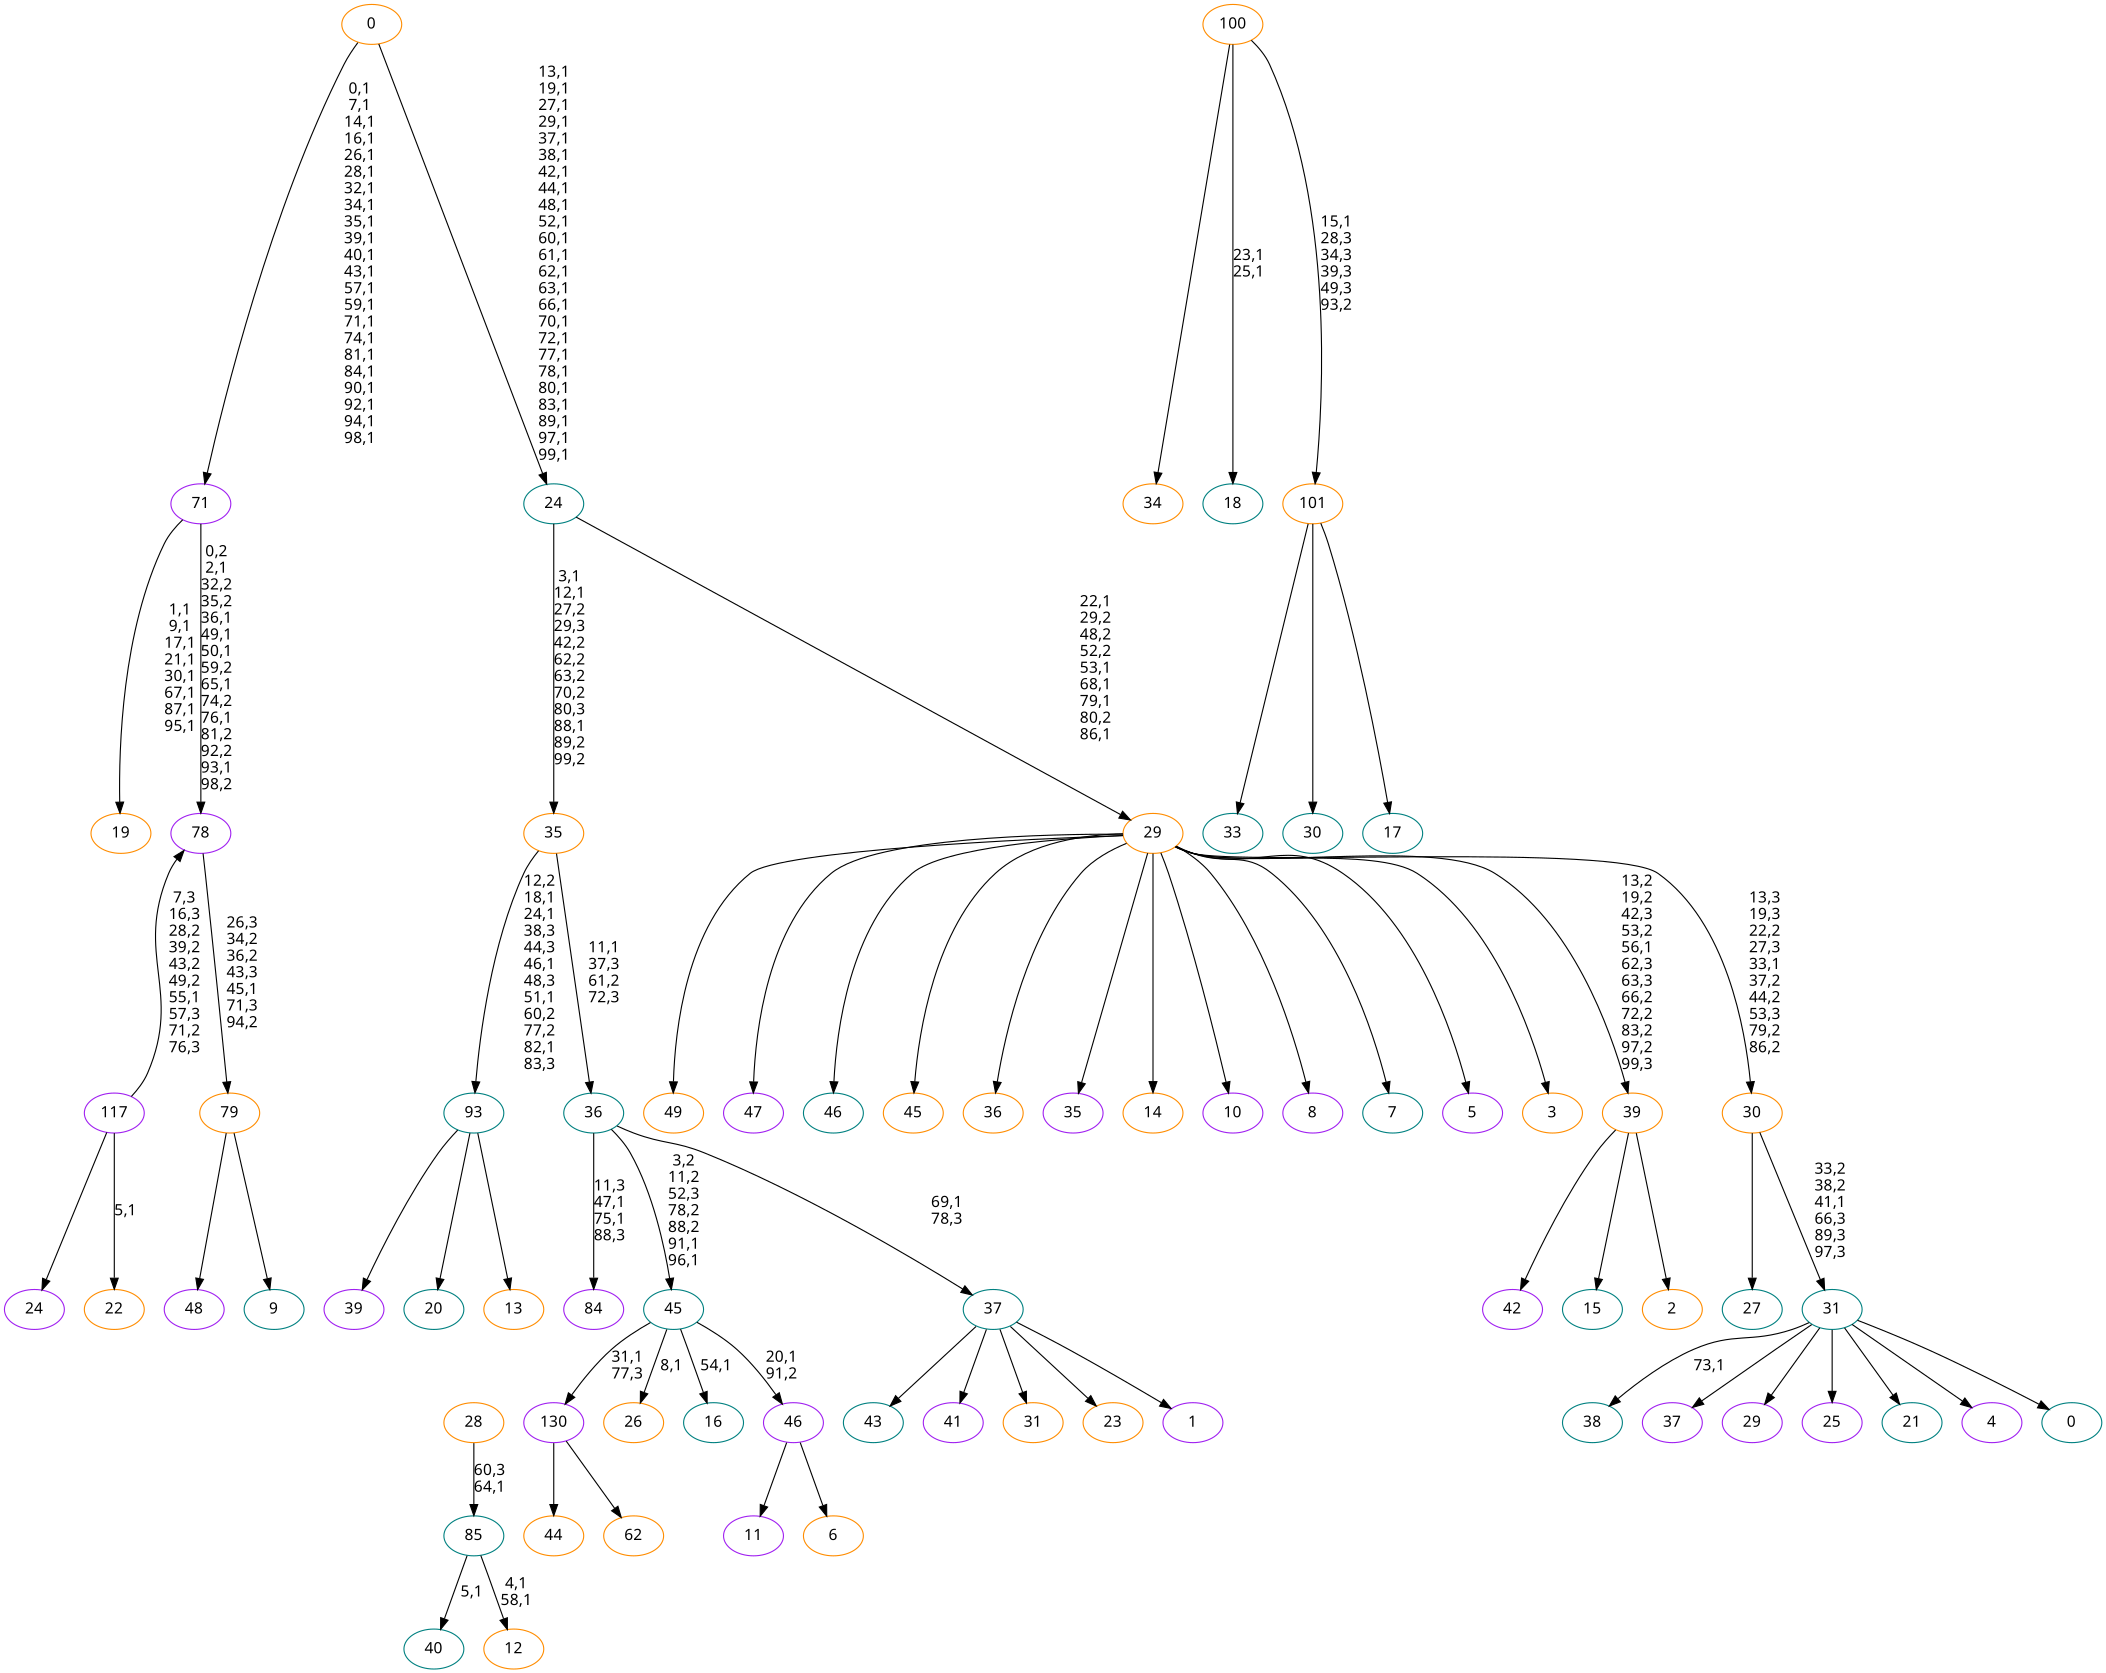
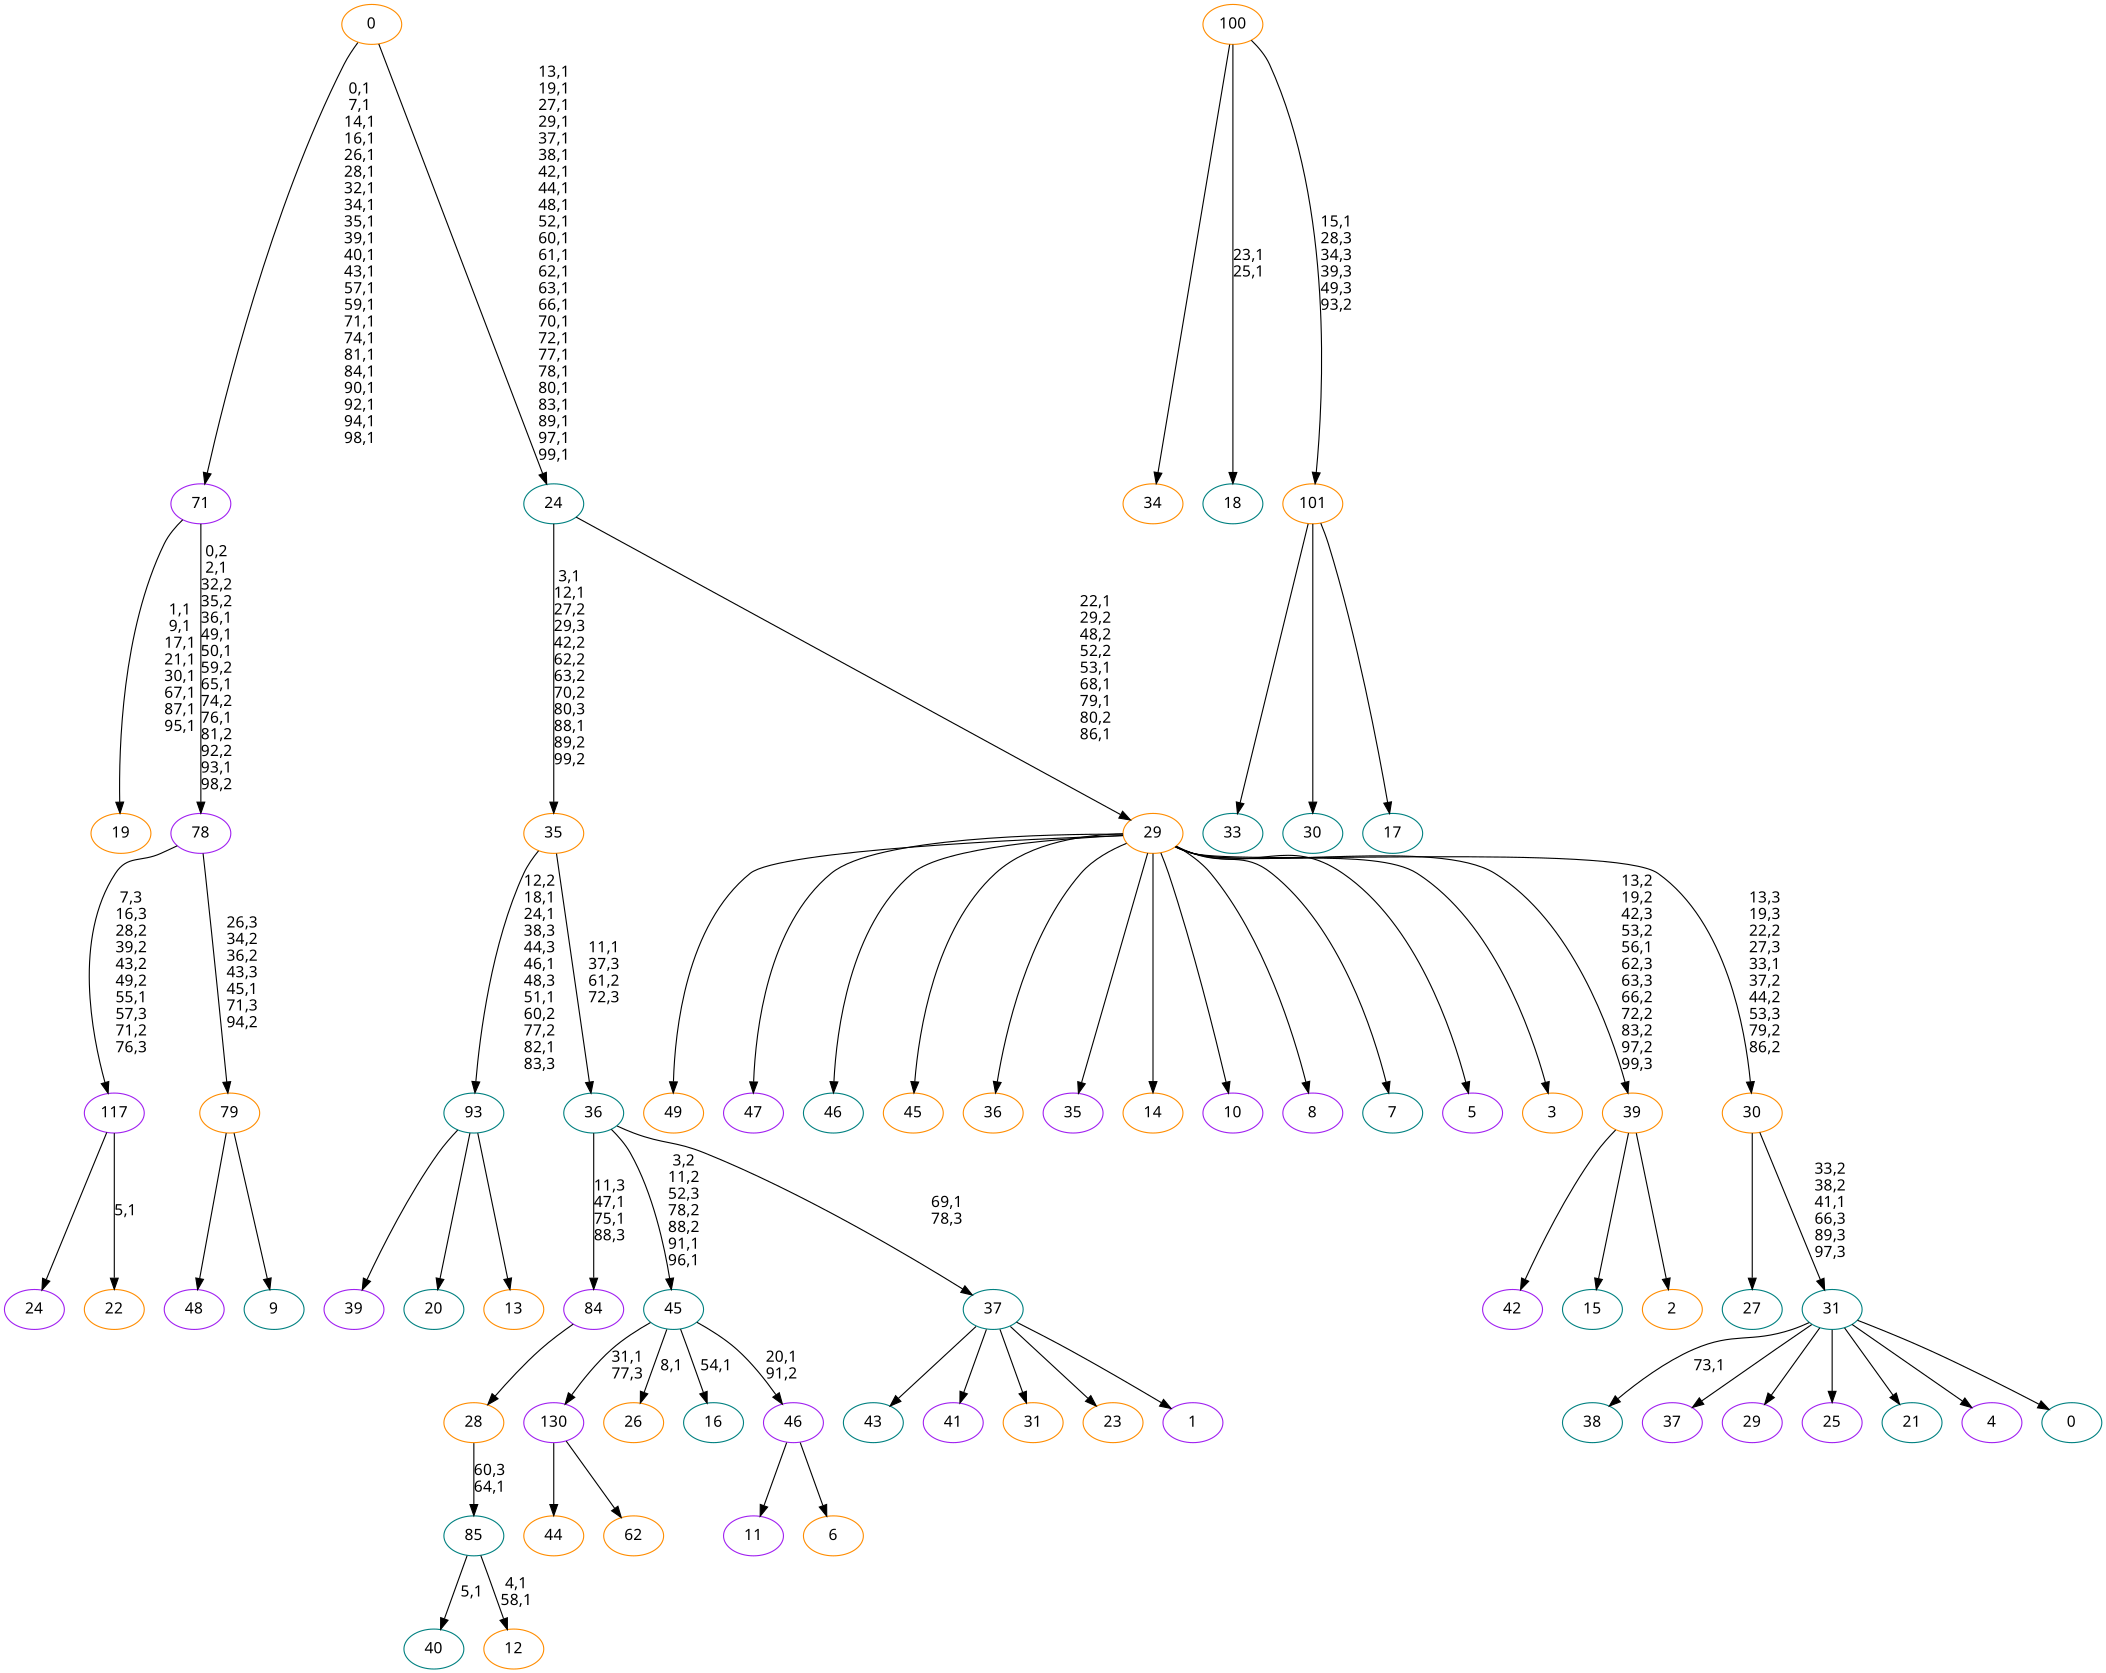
(159, 979) -> (92, 942)
none -> (532, 1357)
